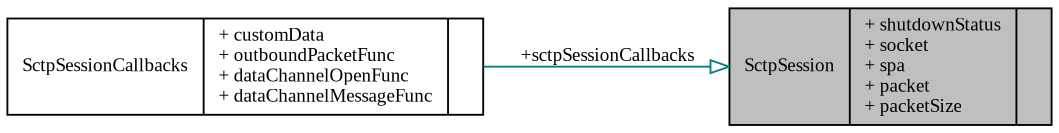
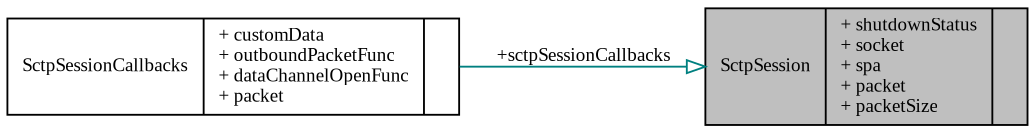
(326, 96) -> (252, 96)
